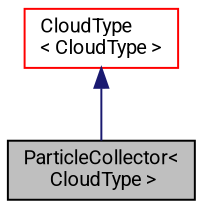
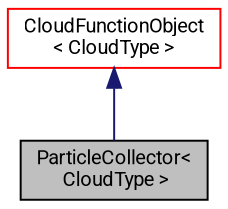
(101, 38) -> (114, 38)
